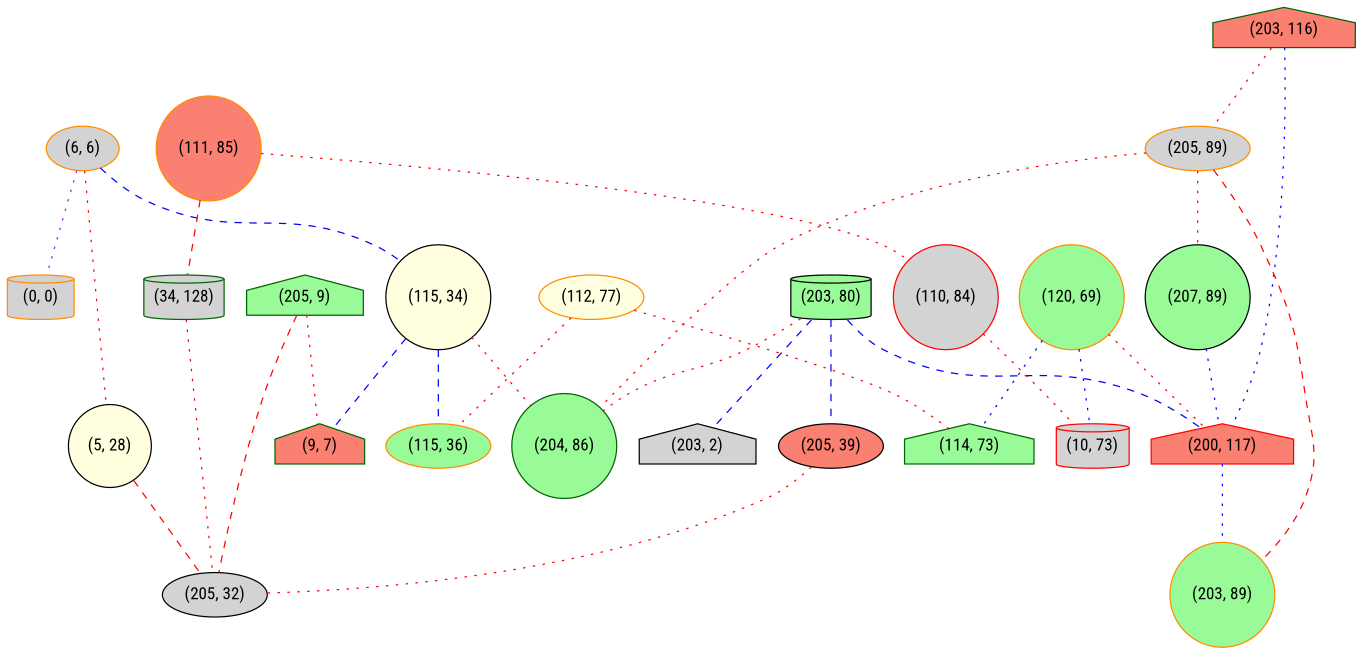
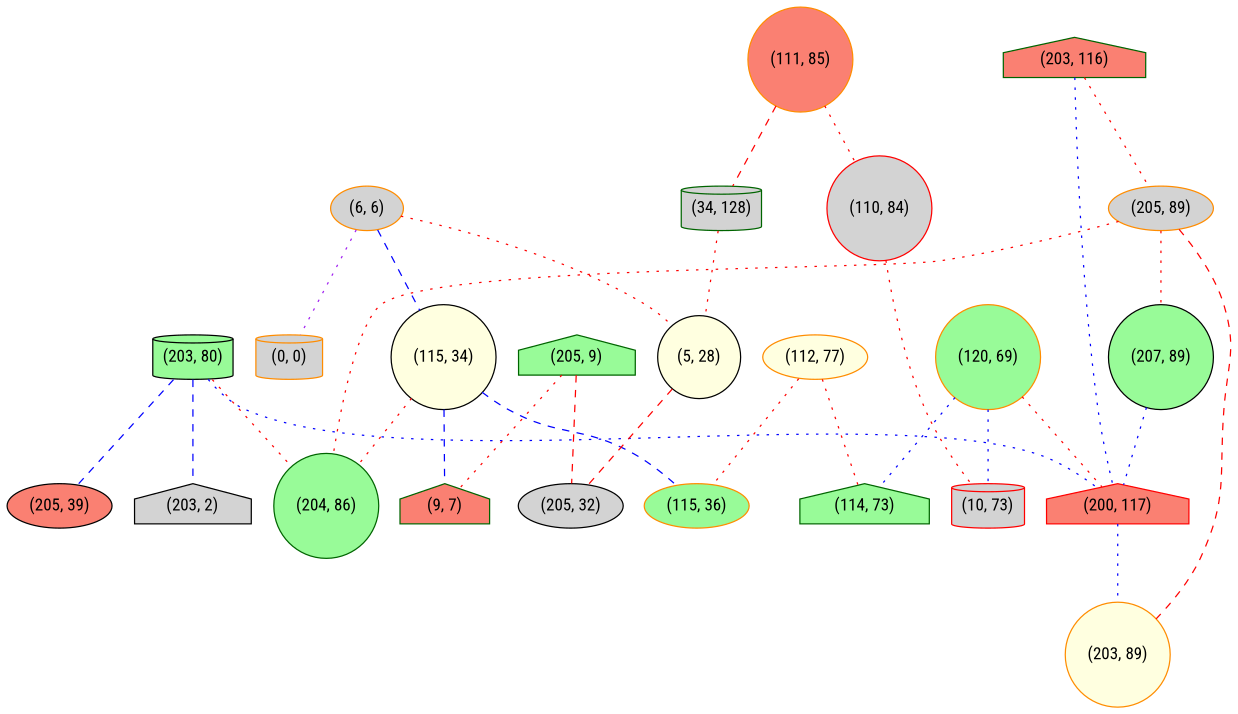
(1003, 376) -> (651, 438)
(199, 446) -> (711, 278)
(548, 563) -> none
(1222, 595) -> (1118, 655)
